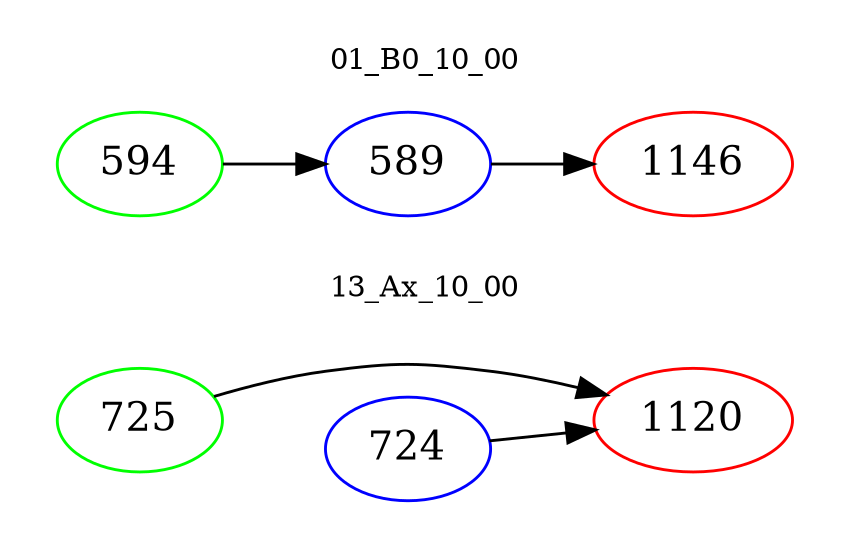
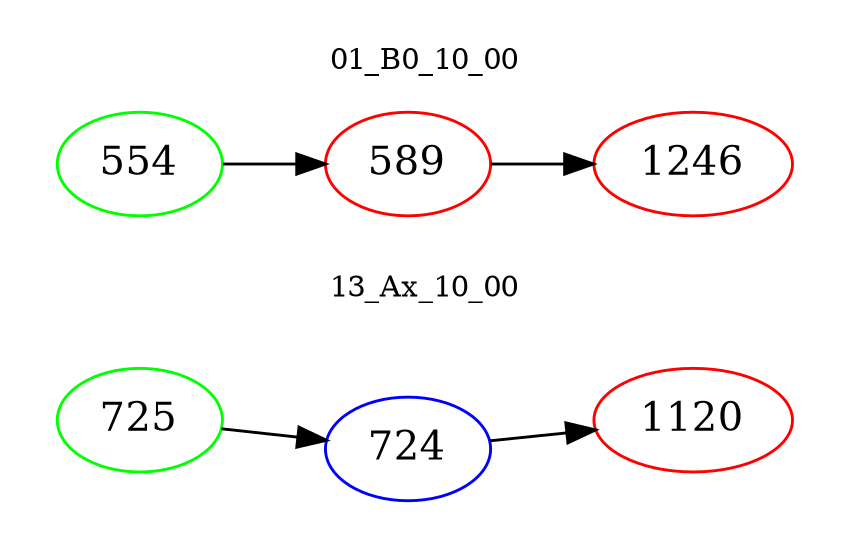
(140, 164) -> (140, 164)
(408, 164) -> (408, 164)
(693, 164) -> (693, 164)
(395, 365) -> (259, 433)
